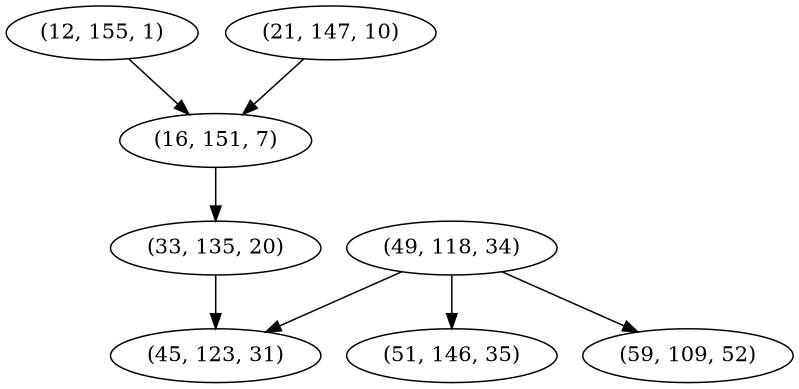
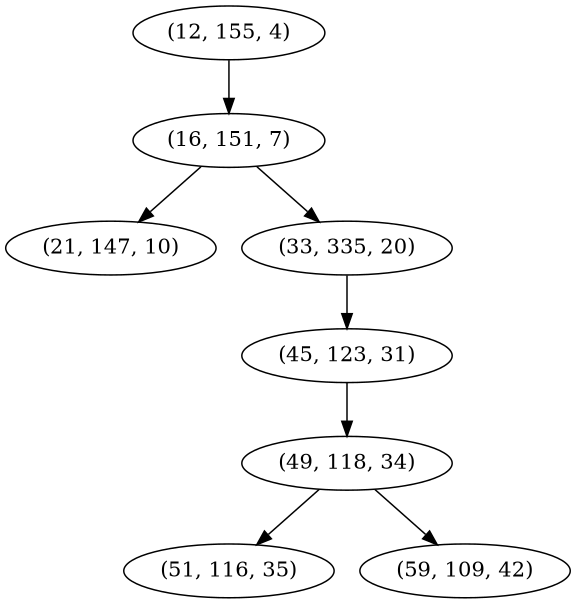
(102, 33) -> (229, 33)
(279, 82) -> (176, 189)
(216, 248) -> (347, 248)
(341, 299) -> (347, 402)
(452, 356) -> (229, 571)
(688, 356) -> (465, 571)
